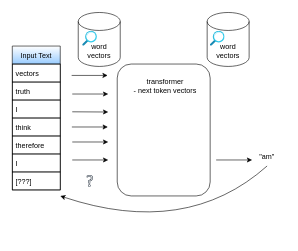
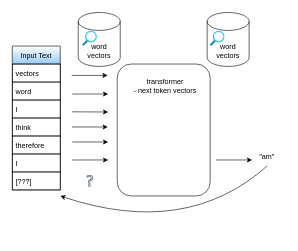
(26, 91) -> (24, 91)
